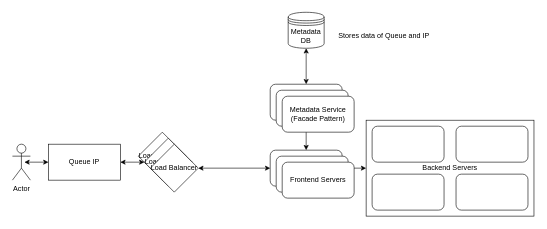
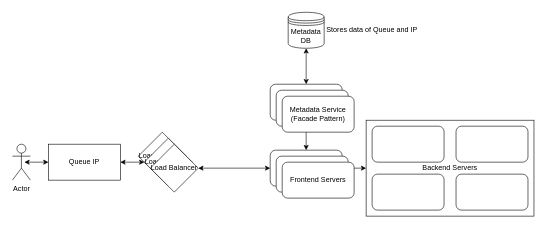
(384, 36) -> (372, 30)
